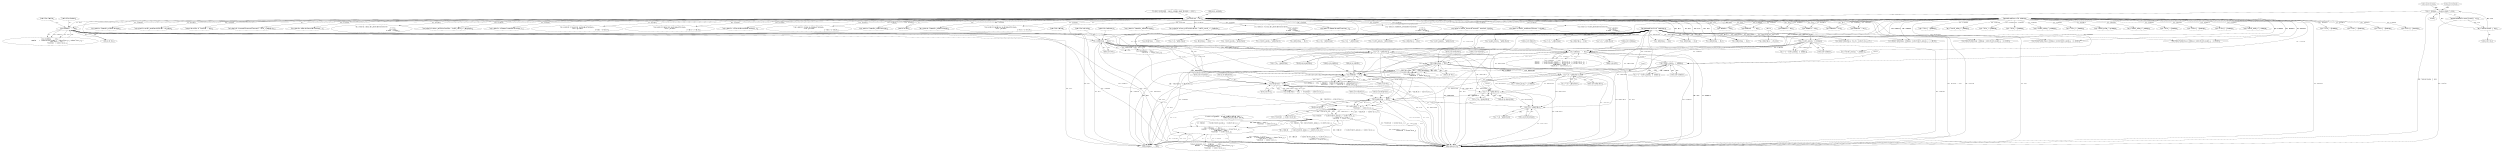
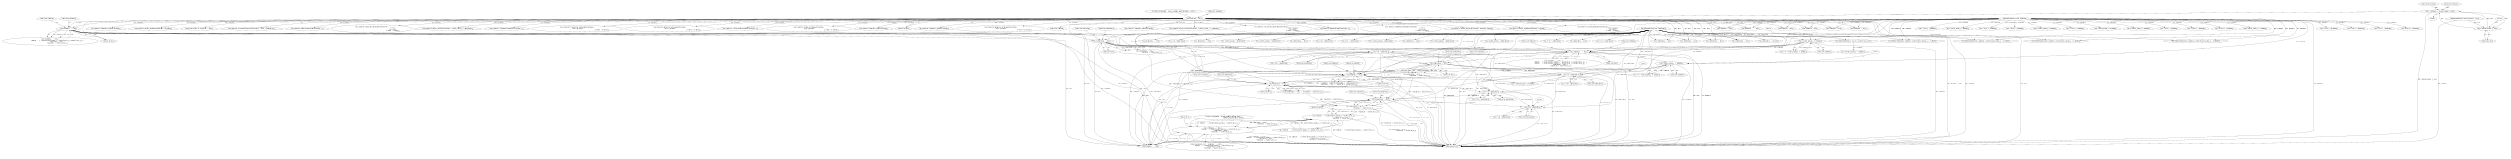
(2452, 15) -> (2490, 14)
none -> (2499, 19)
(1105, 21) -> (1122, 22)
(2060, 34) -> (1853, 46)
(1769, 35) -> (1706, 35)
none -> (2484, 35)
(1487, 84) -> none
none -> (1539, 99)
none -> (1185, 117)
(1283, 117) -> none
